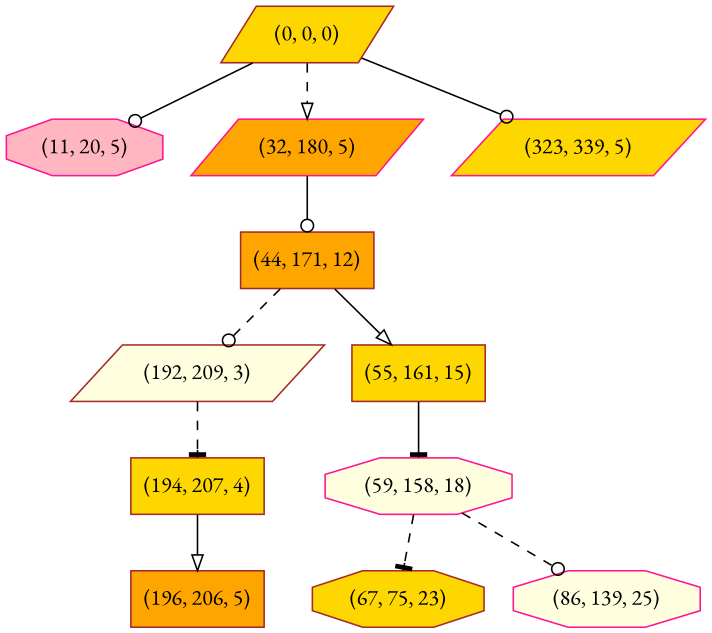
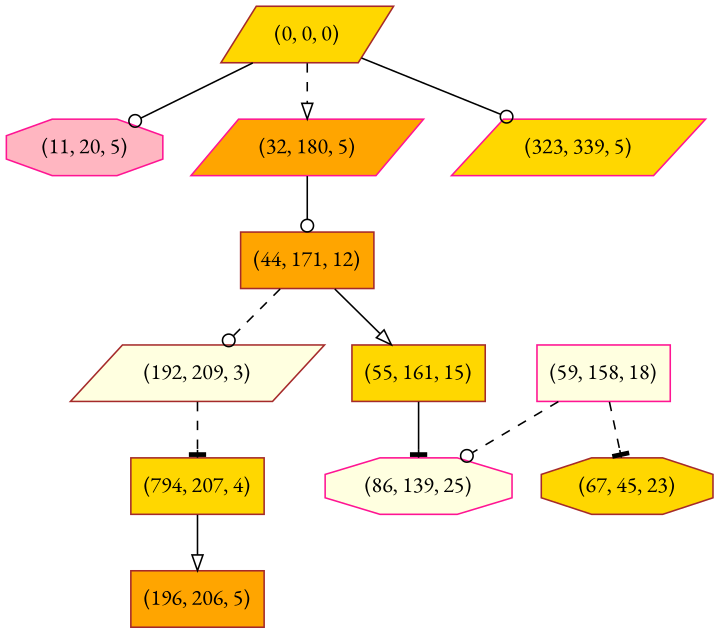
(419, 426) -> (419, 426)
(197, 486) -> (197, 486)
(419, 486) -> (604, 373)
(398, 599) -> (627, 486)
